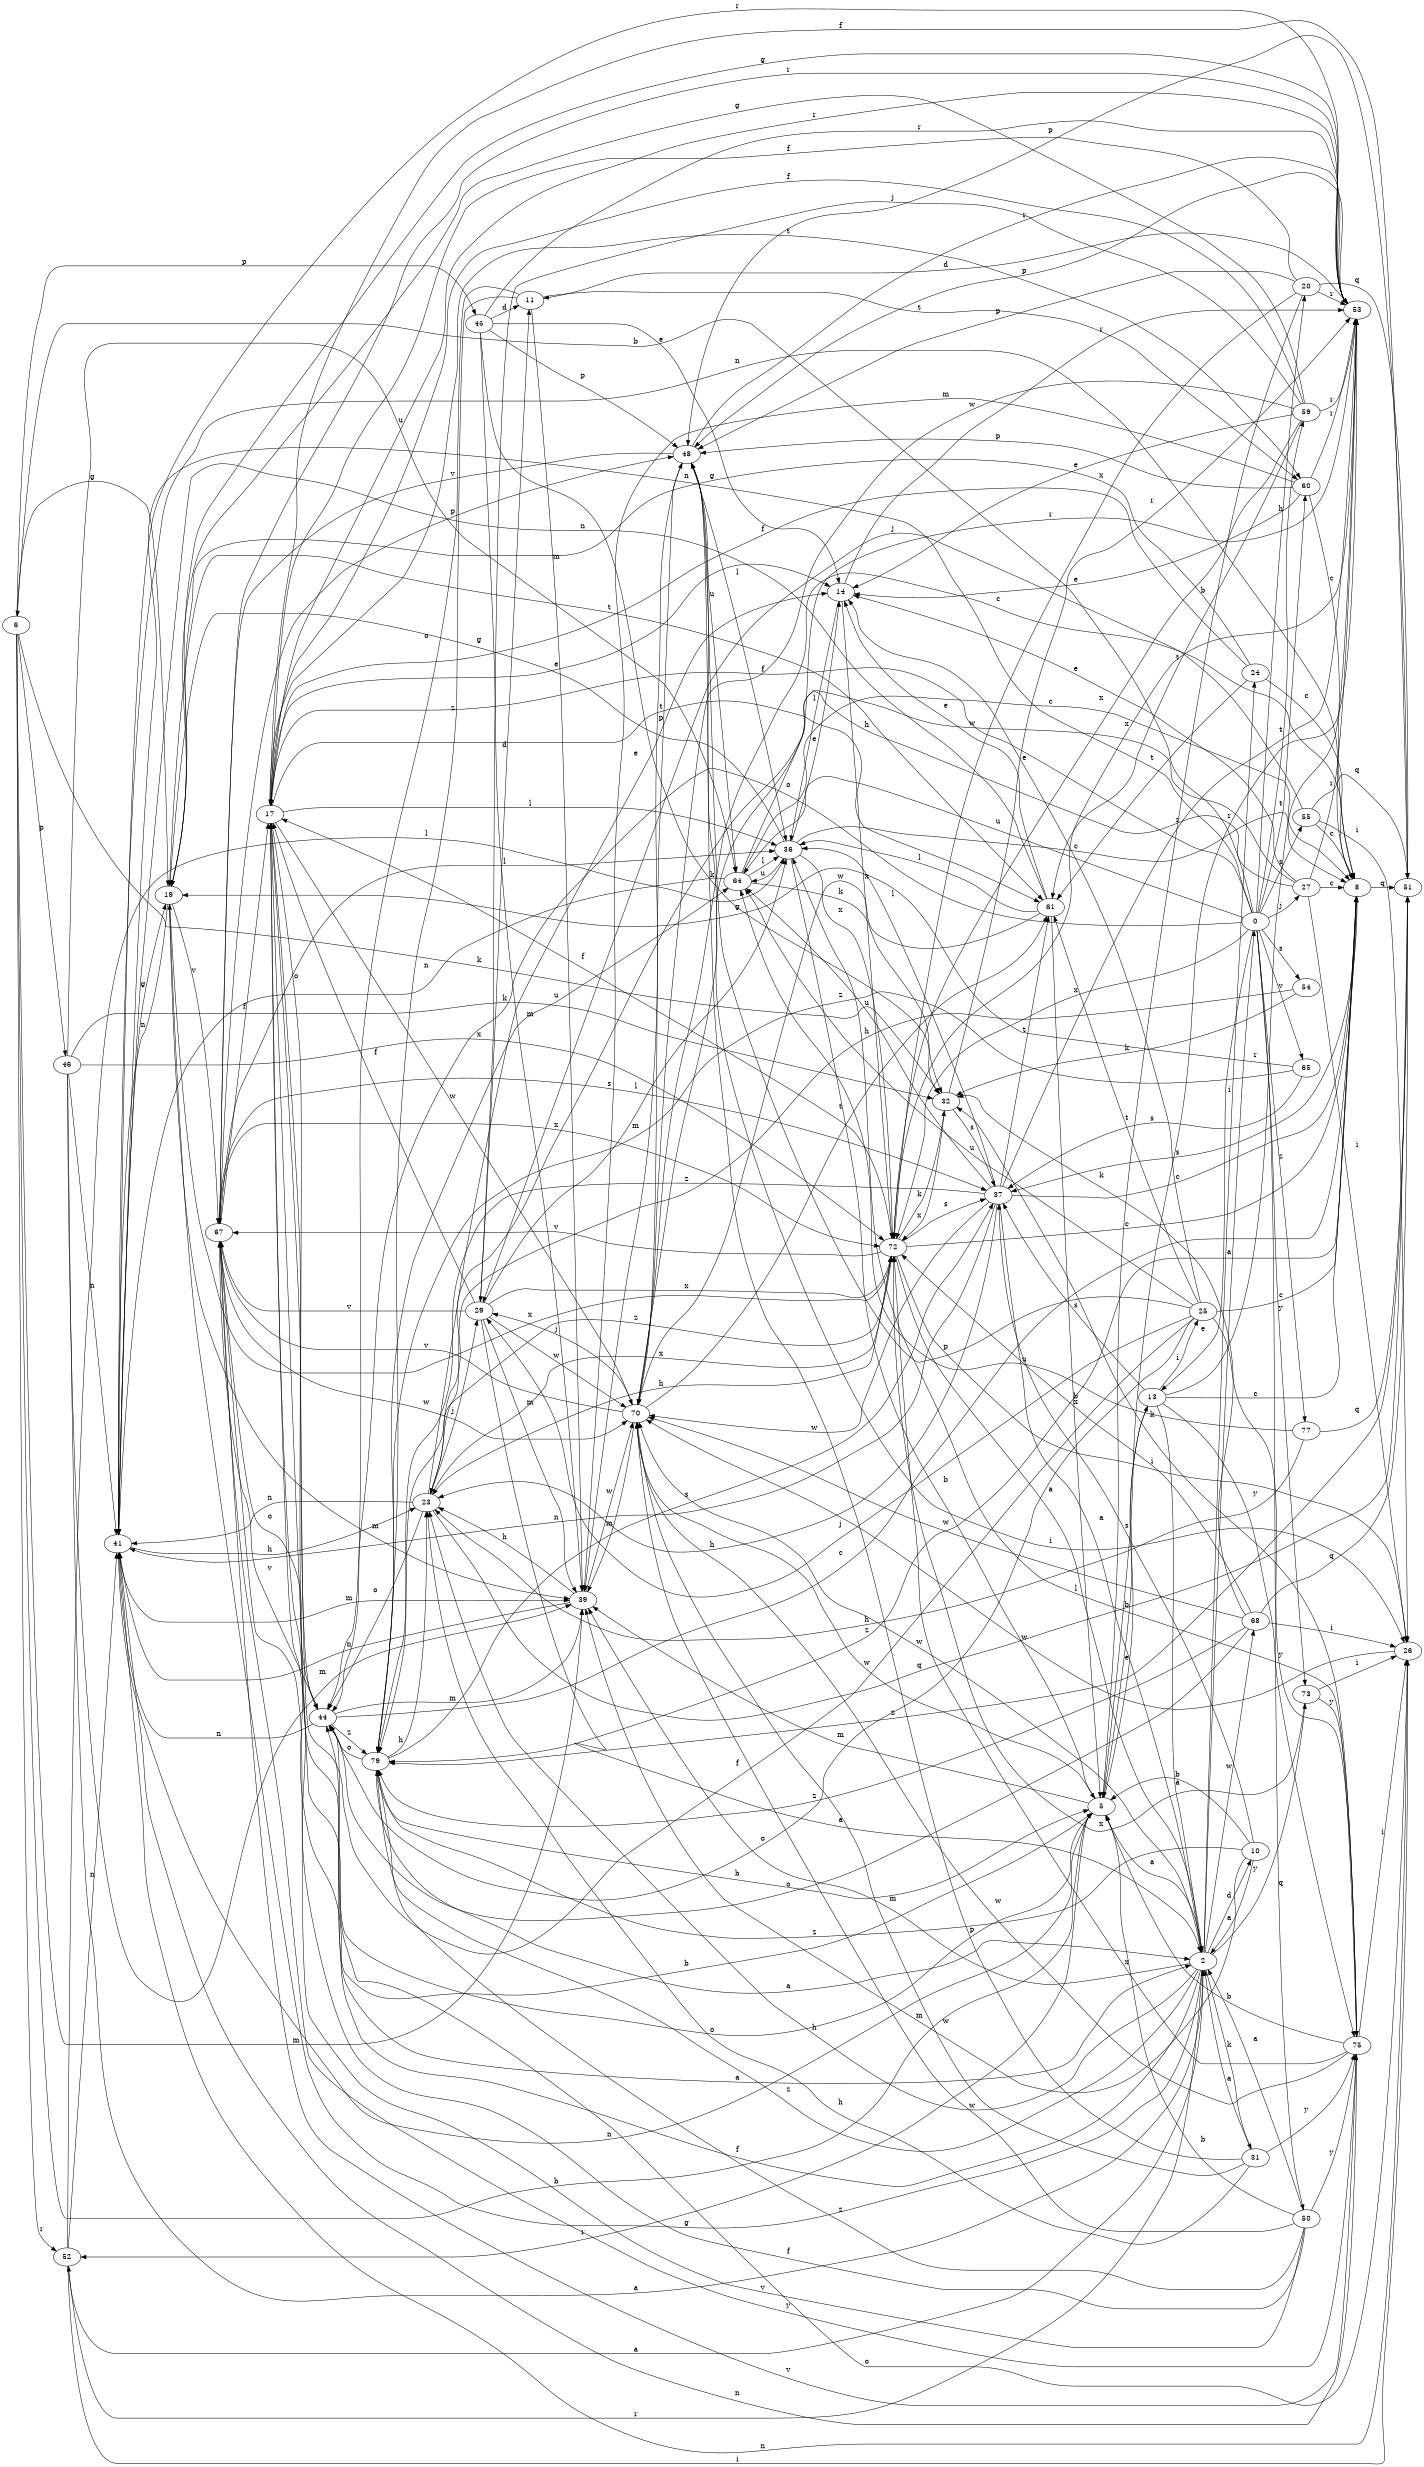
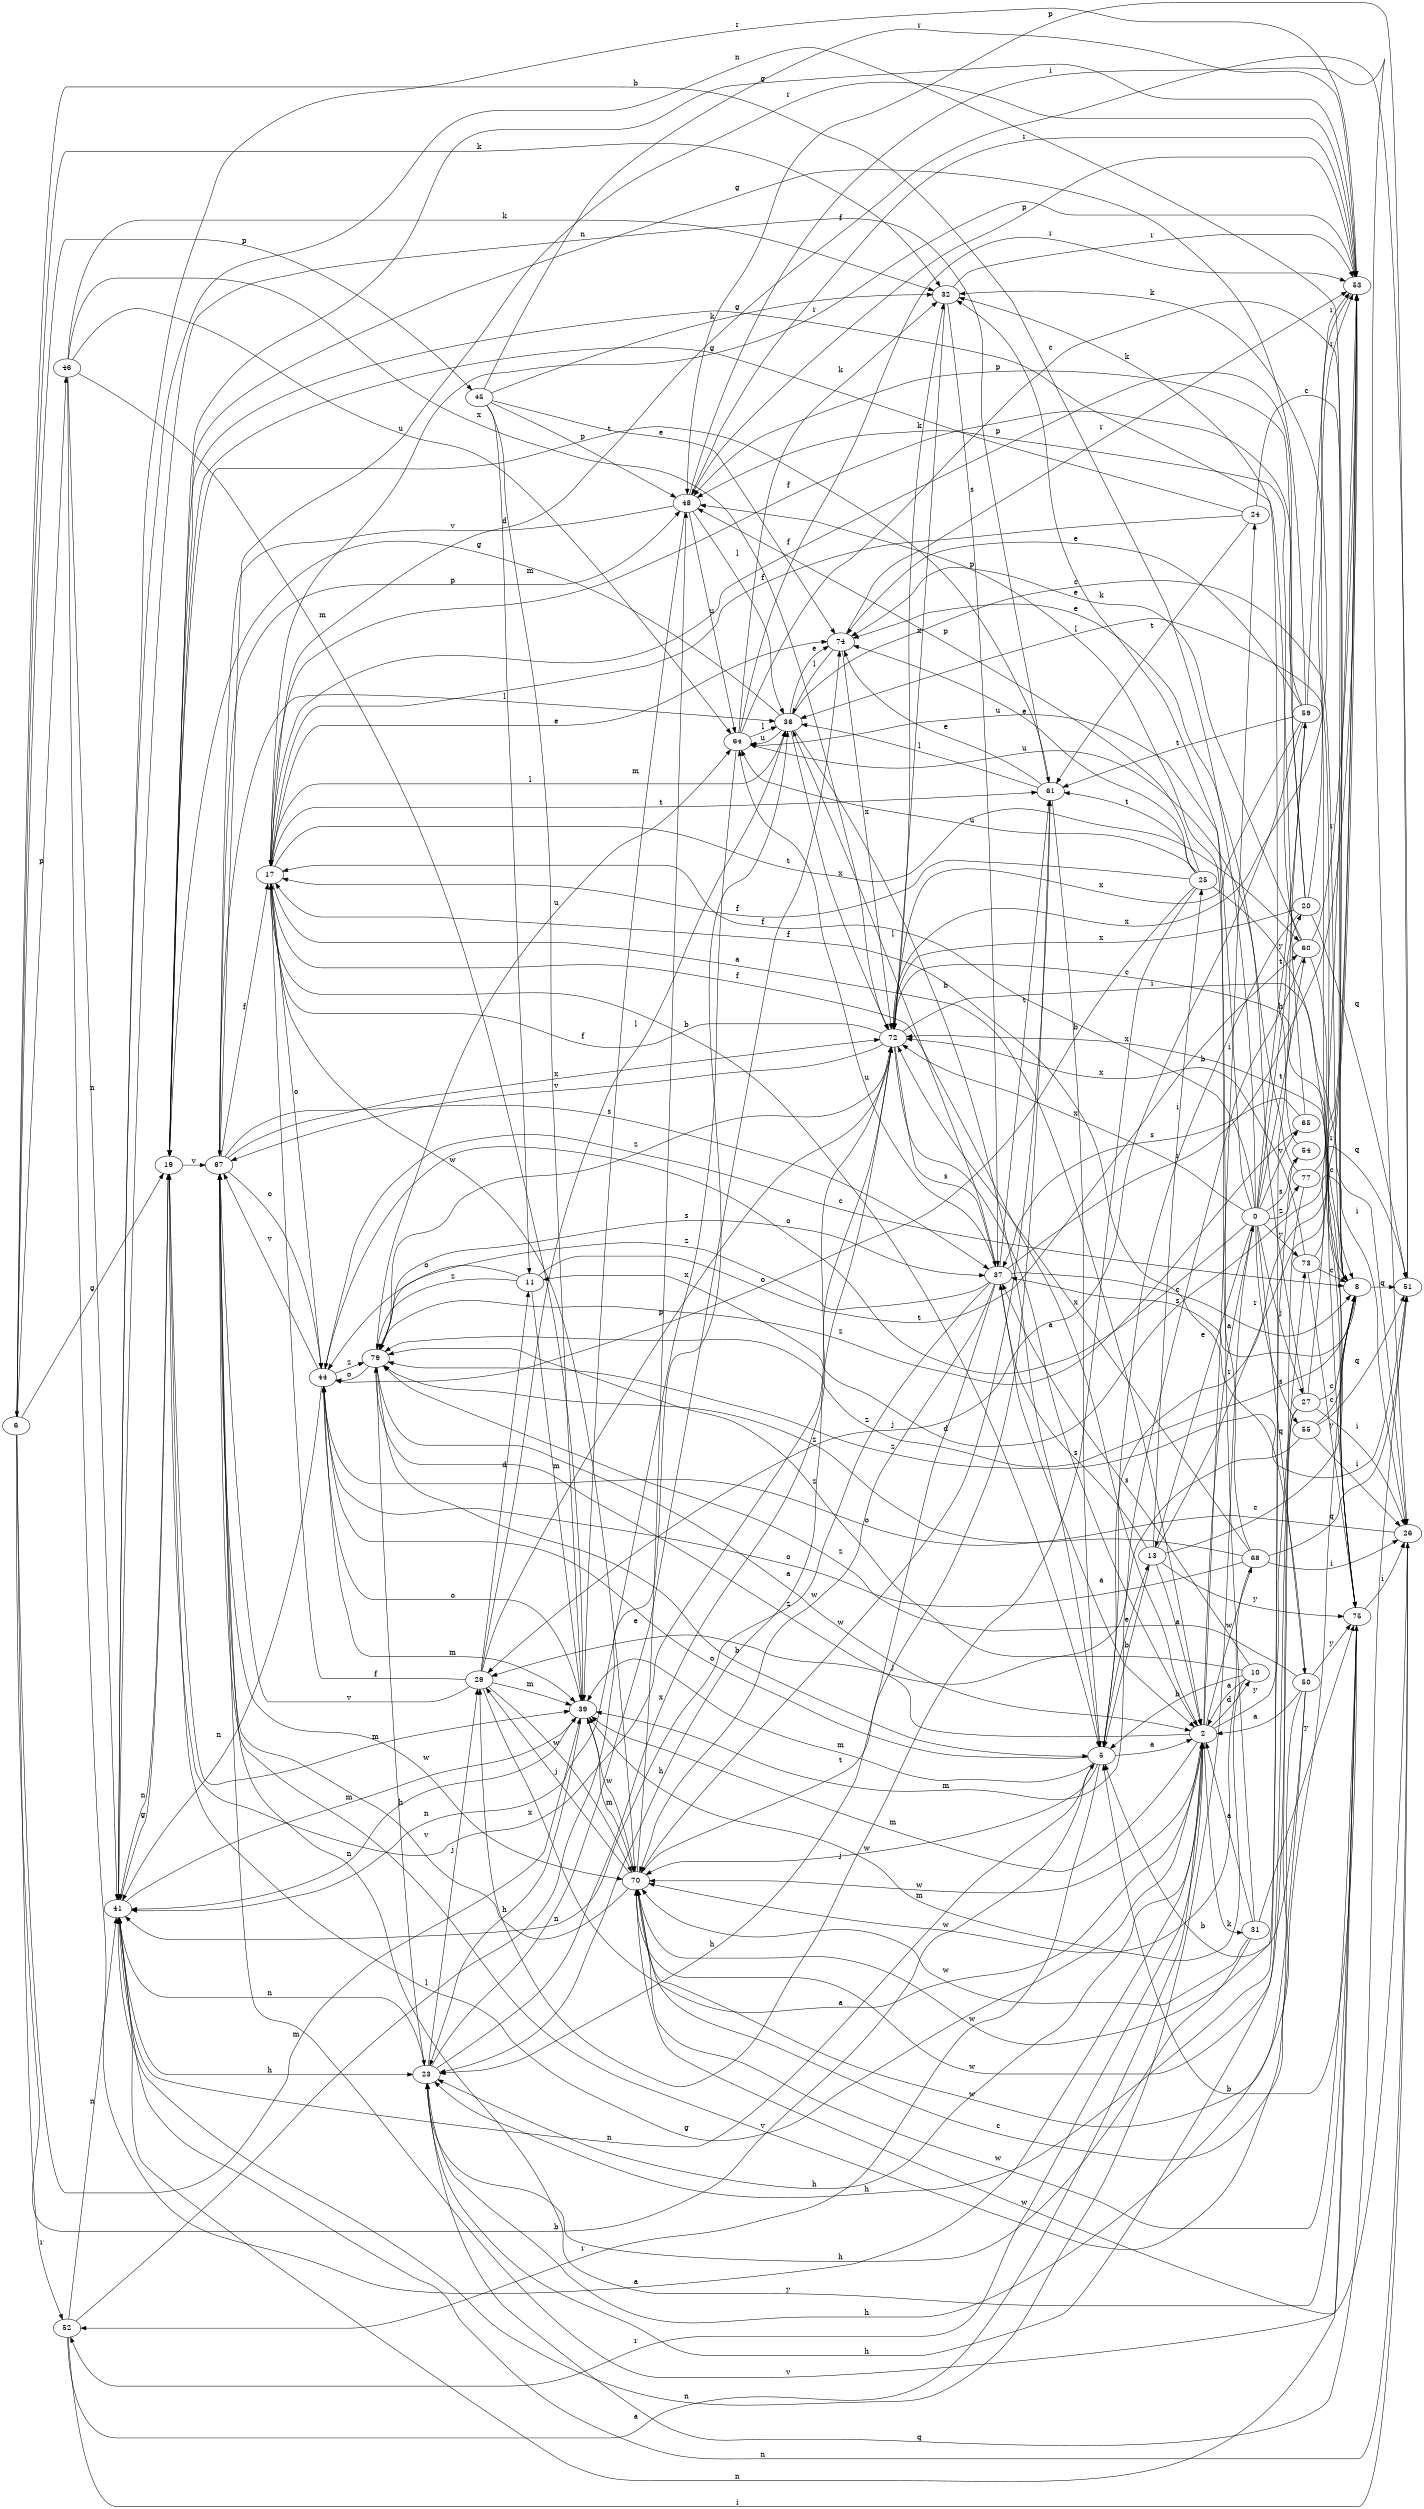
(841, 592) -> (841, 642)
(1330, 1270) -> (1326, 1273)
(382, 1610) -> (396, 1600)
